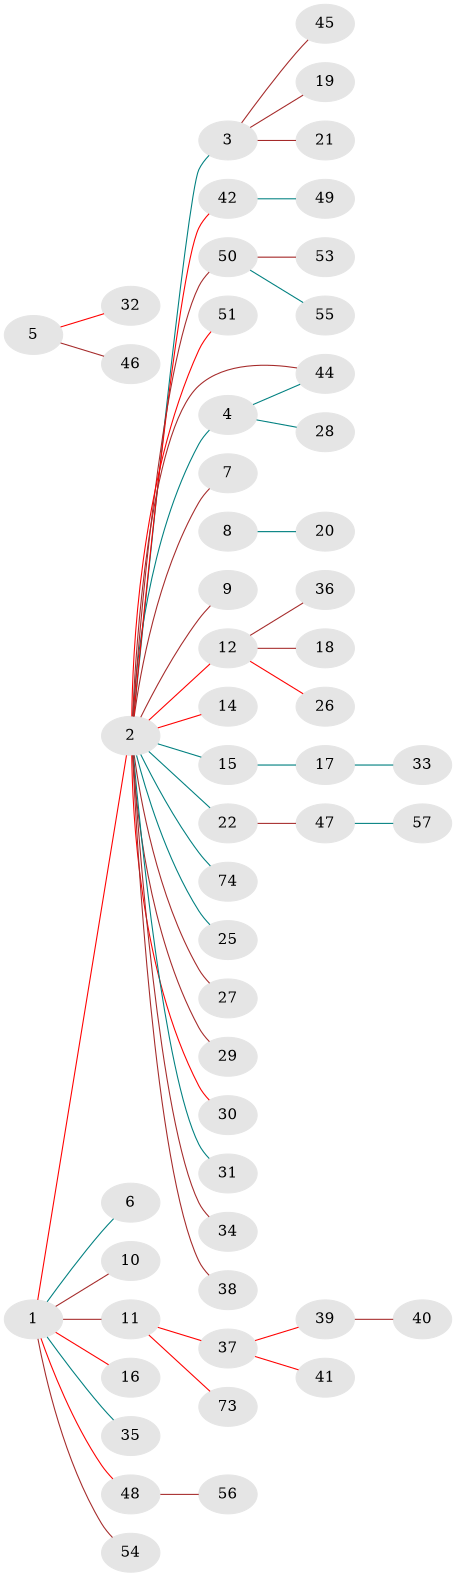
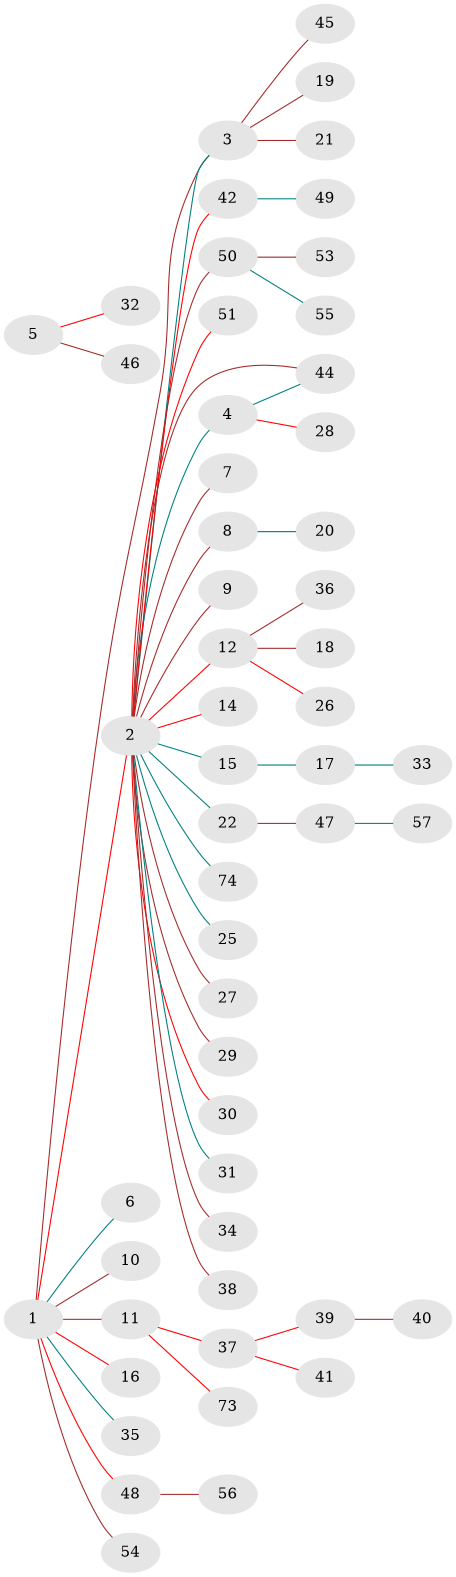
(277, 424) -> (277, 424)
none -> (165, 628)
none -> (99, 722)
